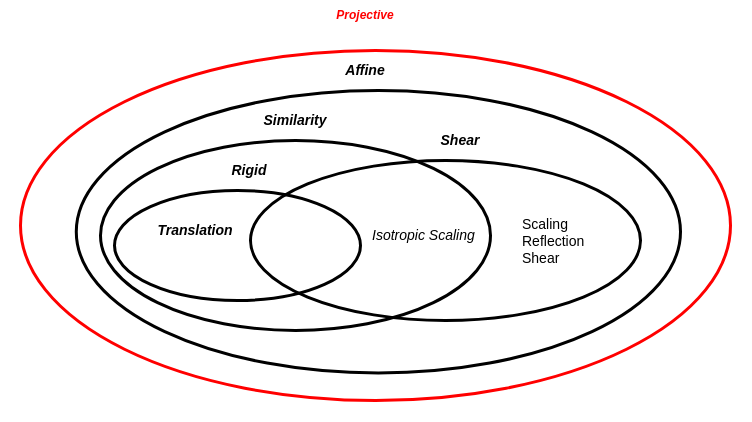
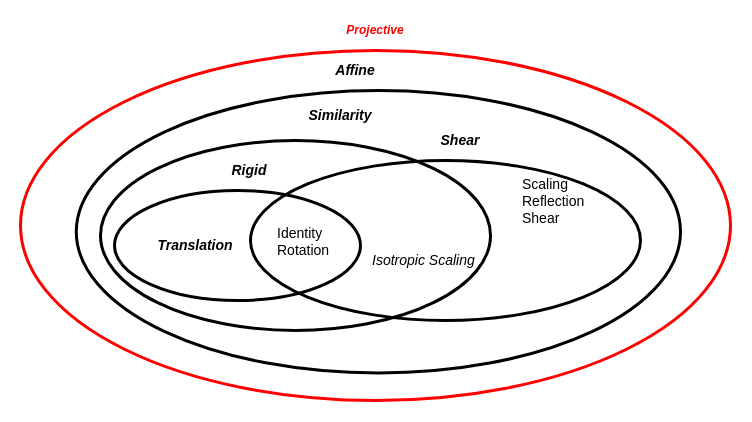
(366, 16) -> (376, 31)
(366, 71) -> (356, 71)
(296, 121) -> (341, 116)
(196, 231) -> (196, 246)
(426, 236) -> (426, 261)
(566, 241) -> (566, 201)
none -> (296, 242)
